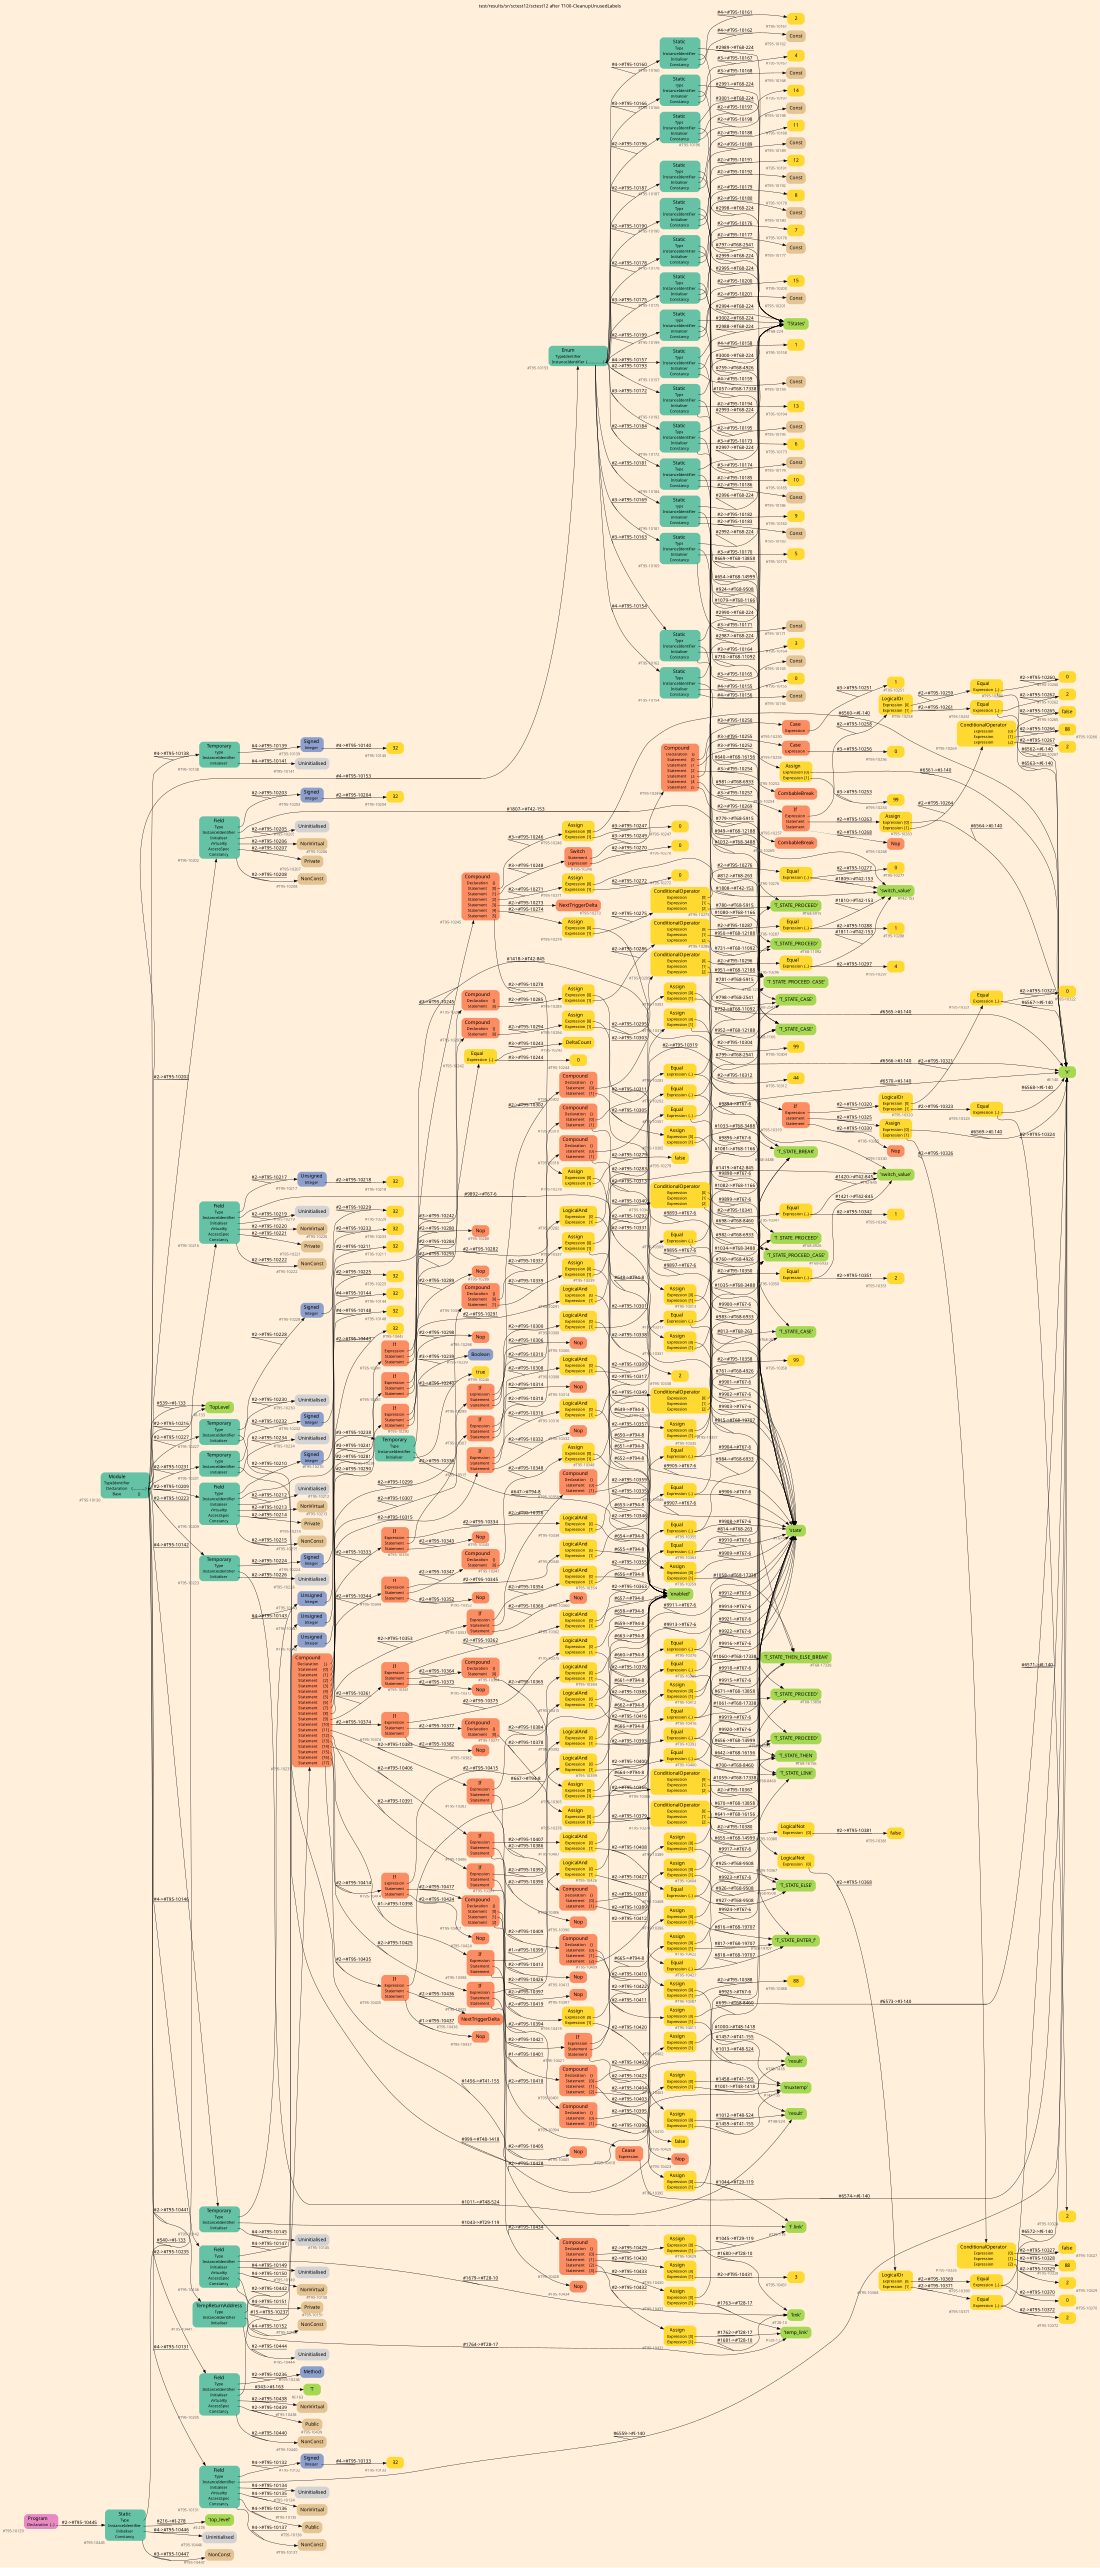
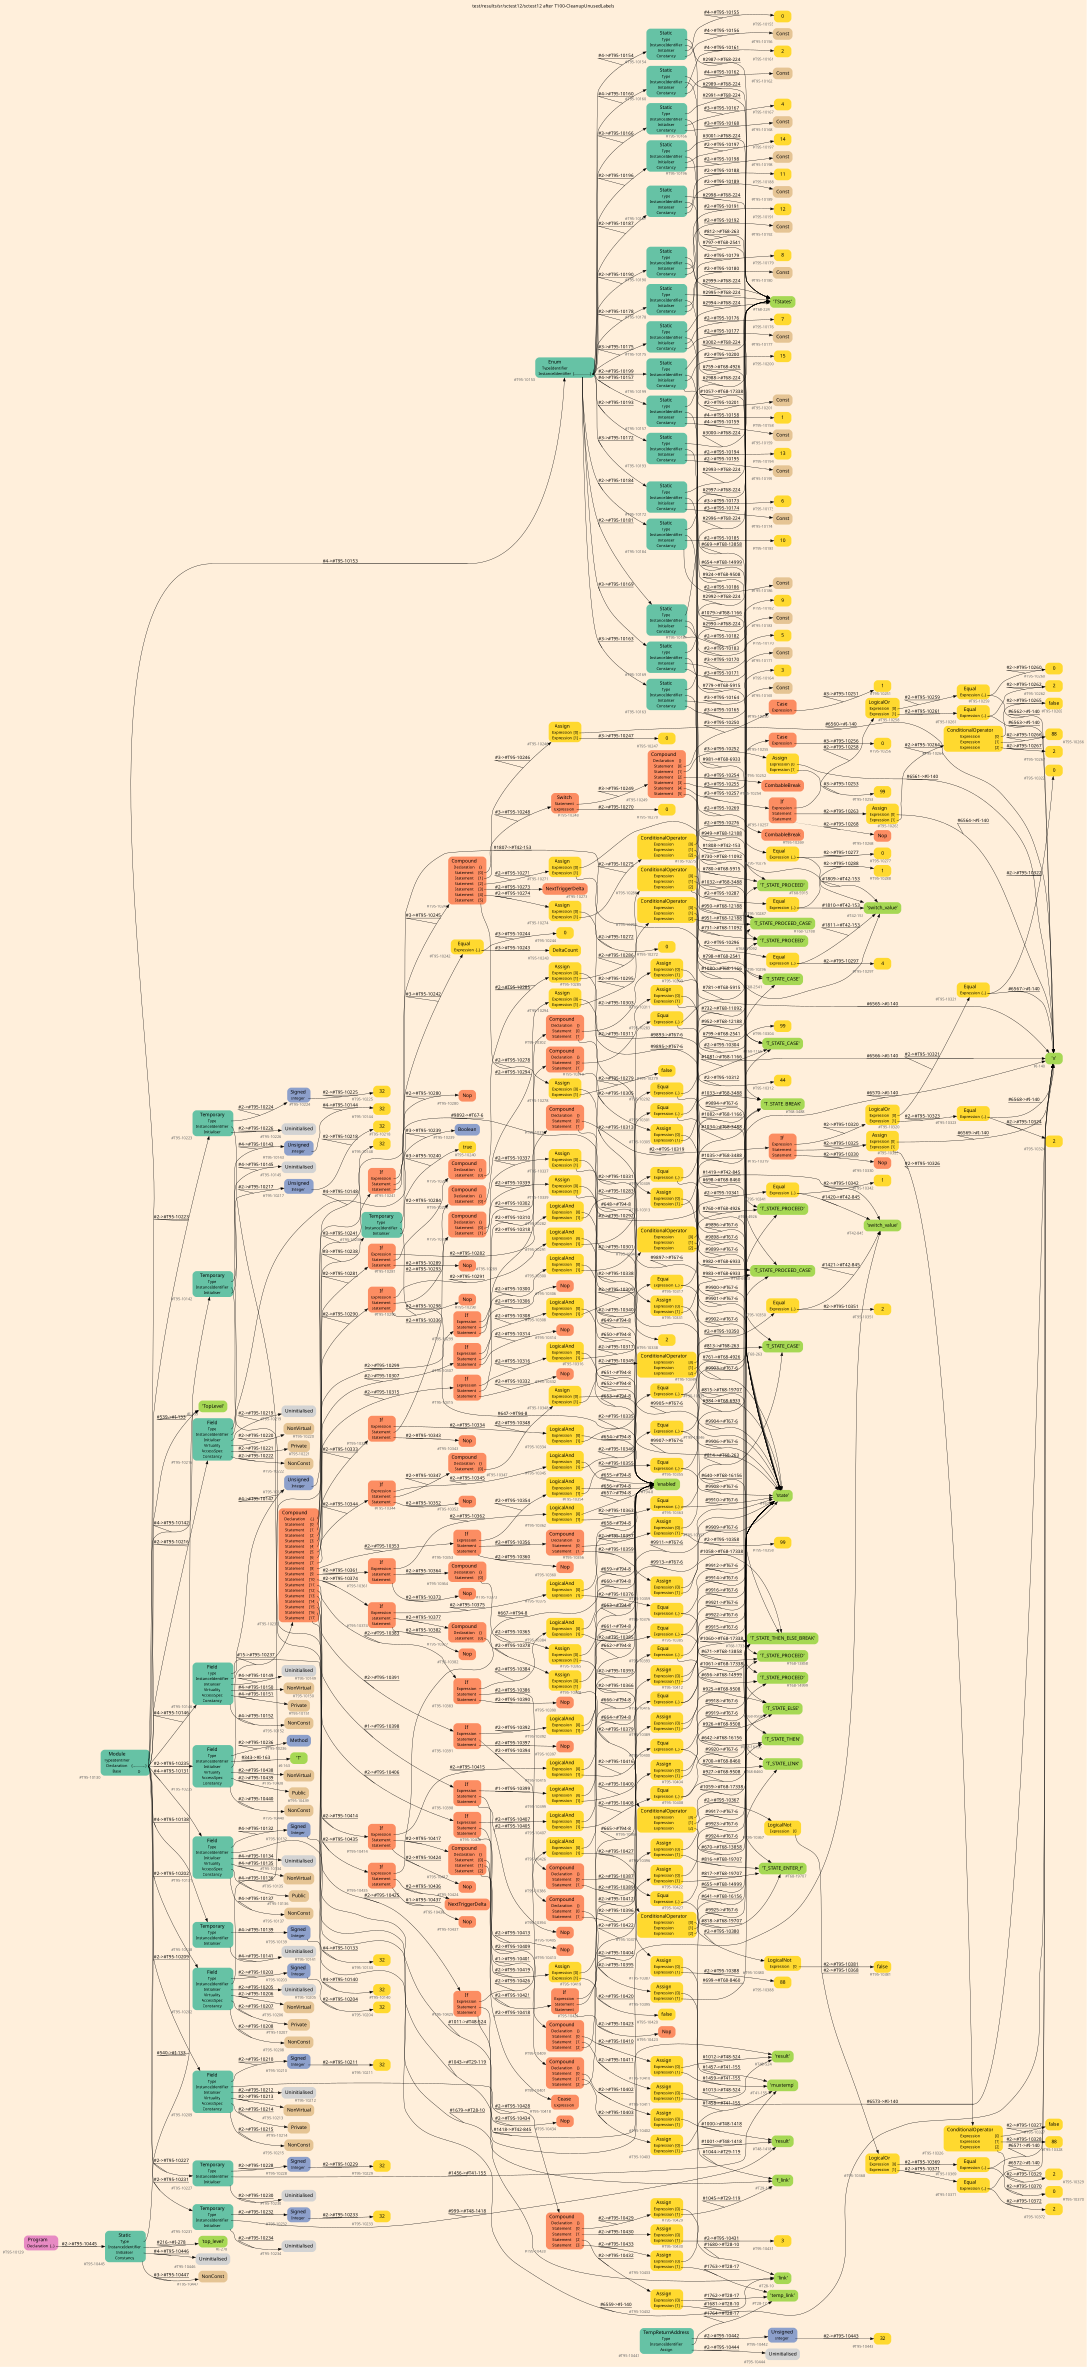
(1057, 1838) -> none
(153, 1905) -> none
(219, 2323) -> (666, 2350)
